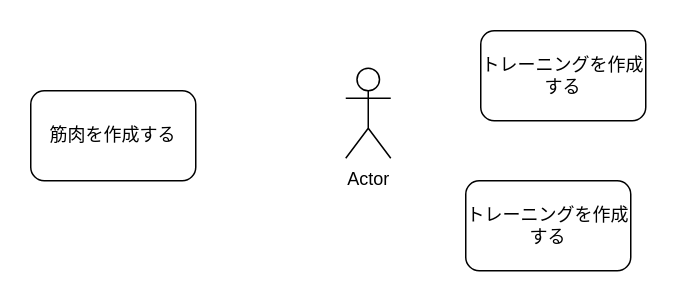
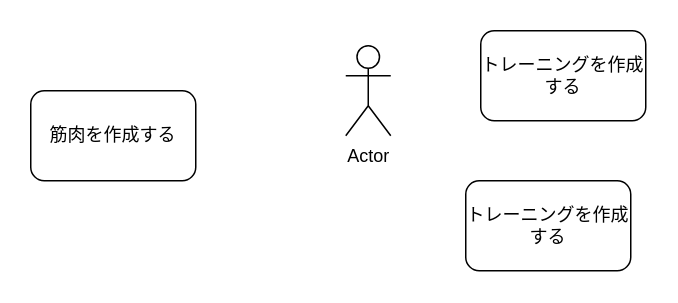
(368, 113) -> (368, 91)
